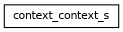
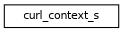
(62, 16) -> (62, 16)
